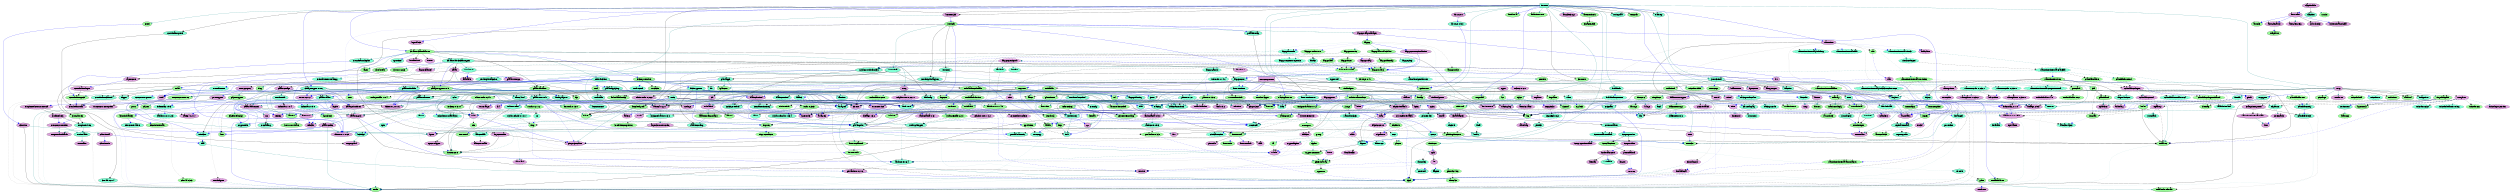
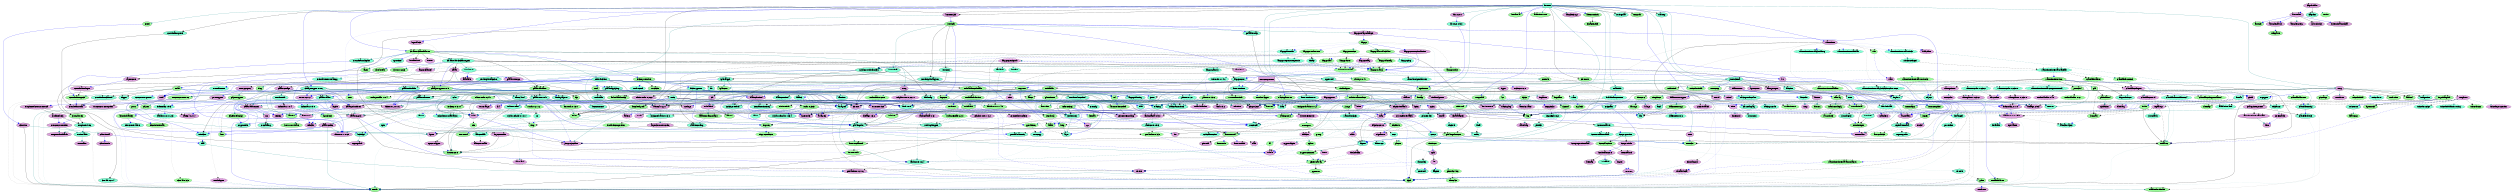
(1126, 116) -> (1126, 116)
(1067, 134) -> (1066, 134)
